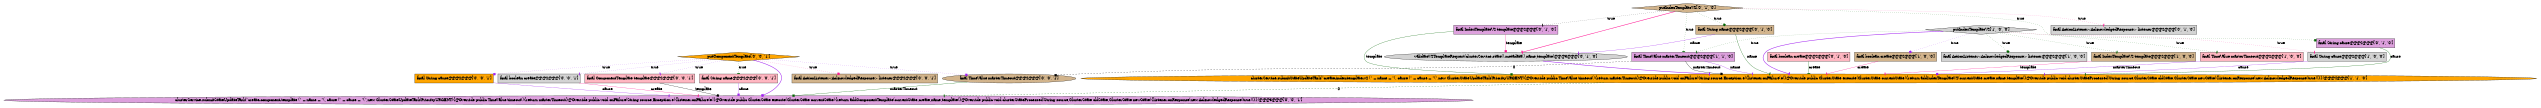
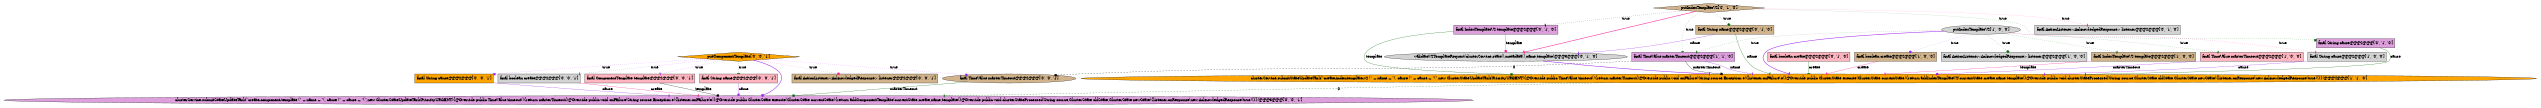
(1981, 30) -> (1981, 30)
